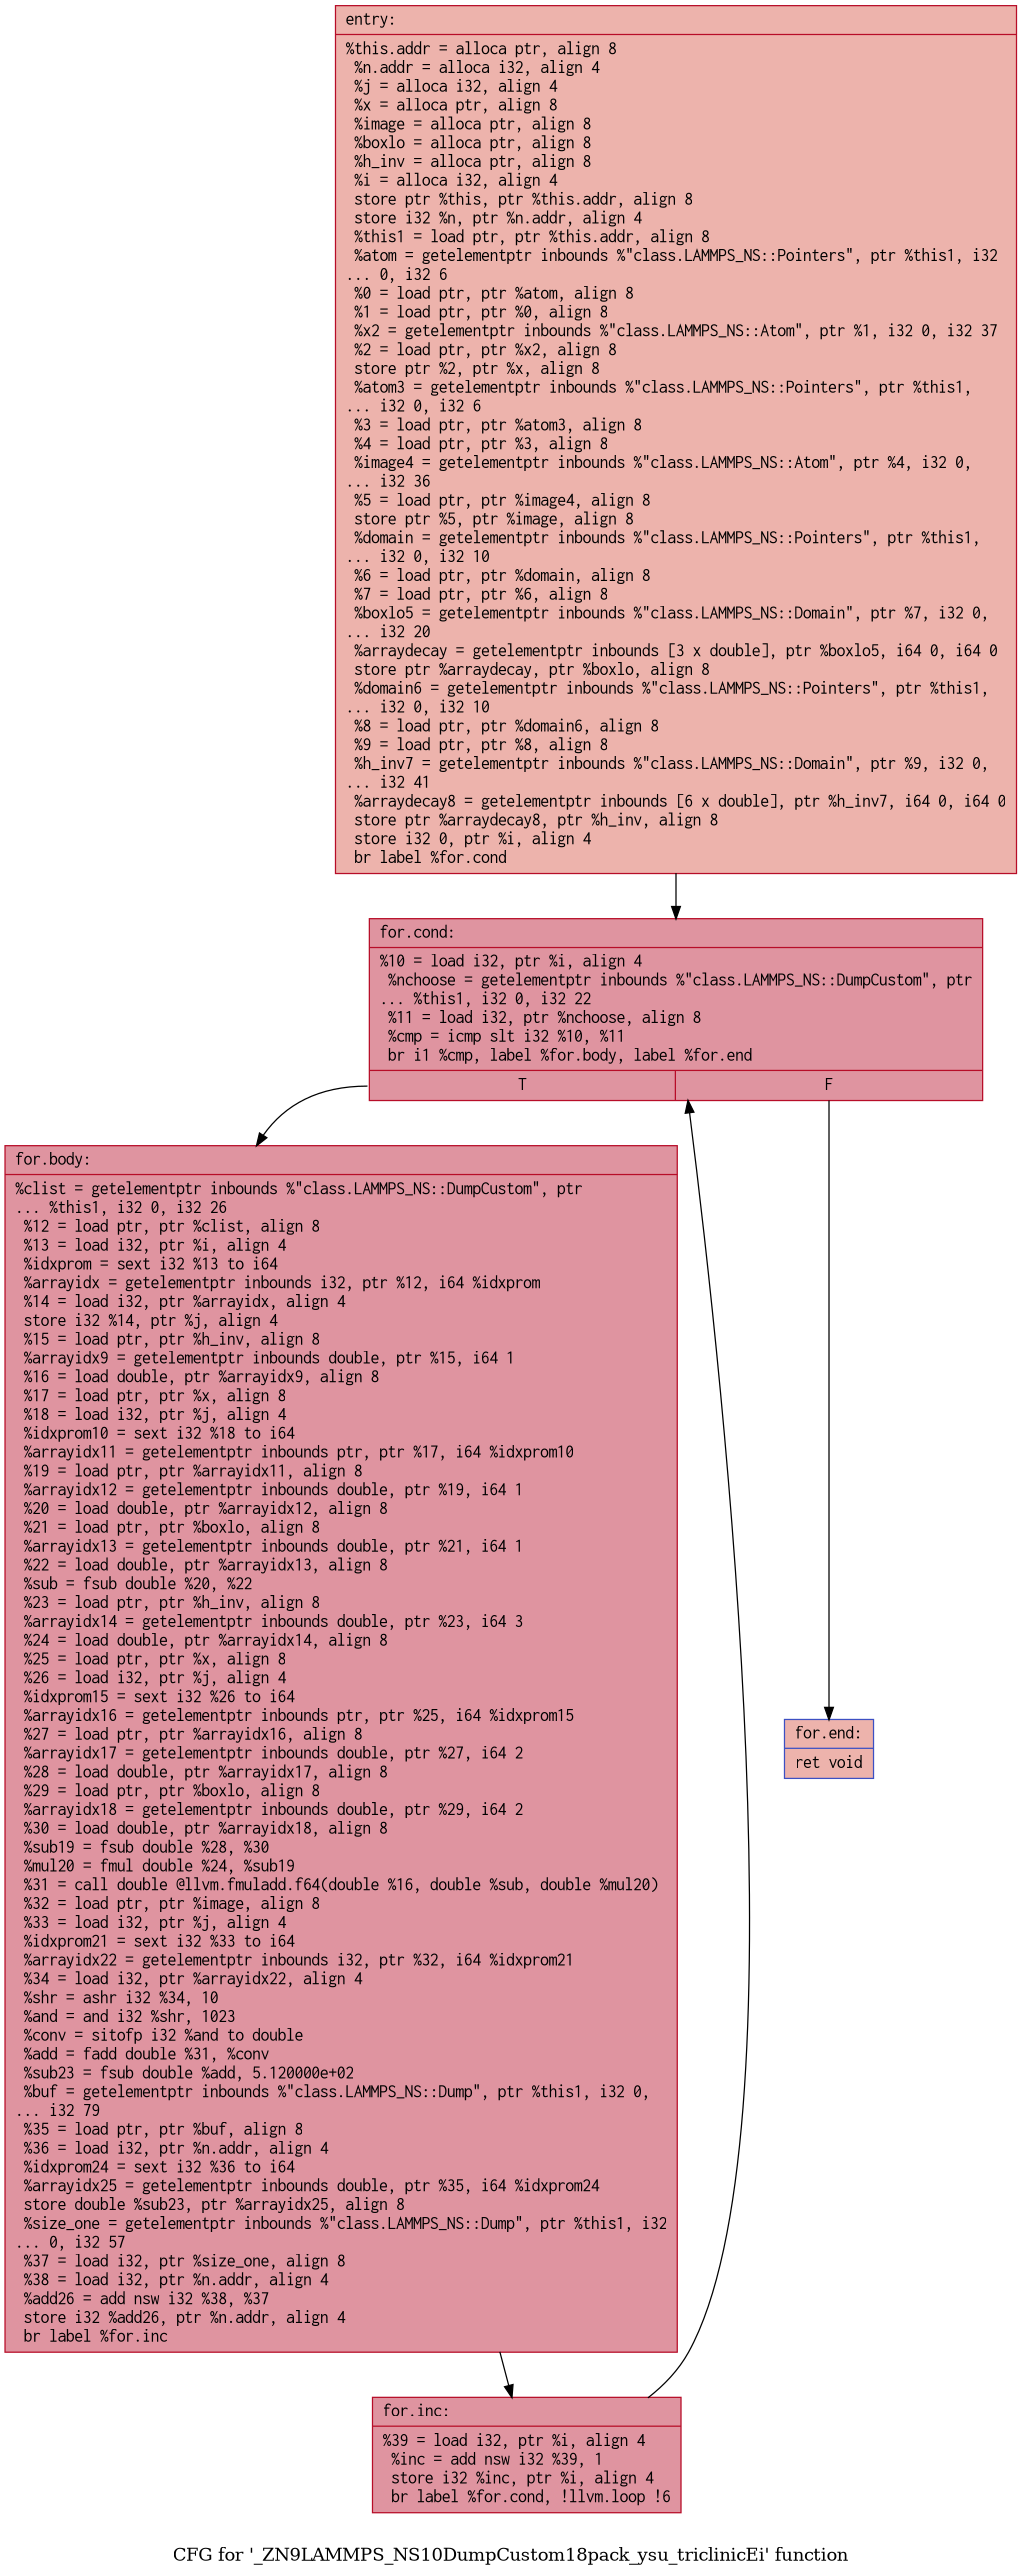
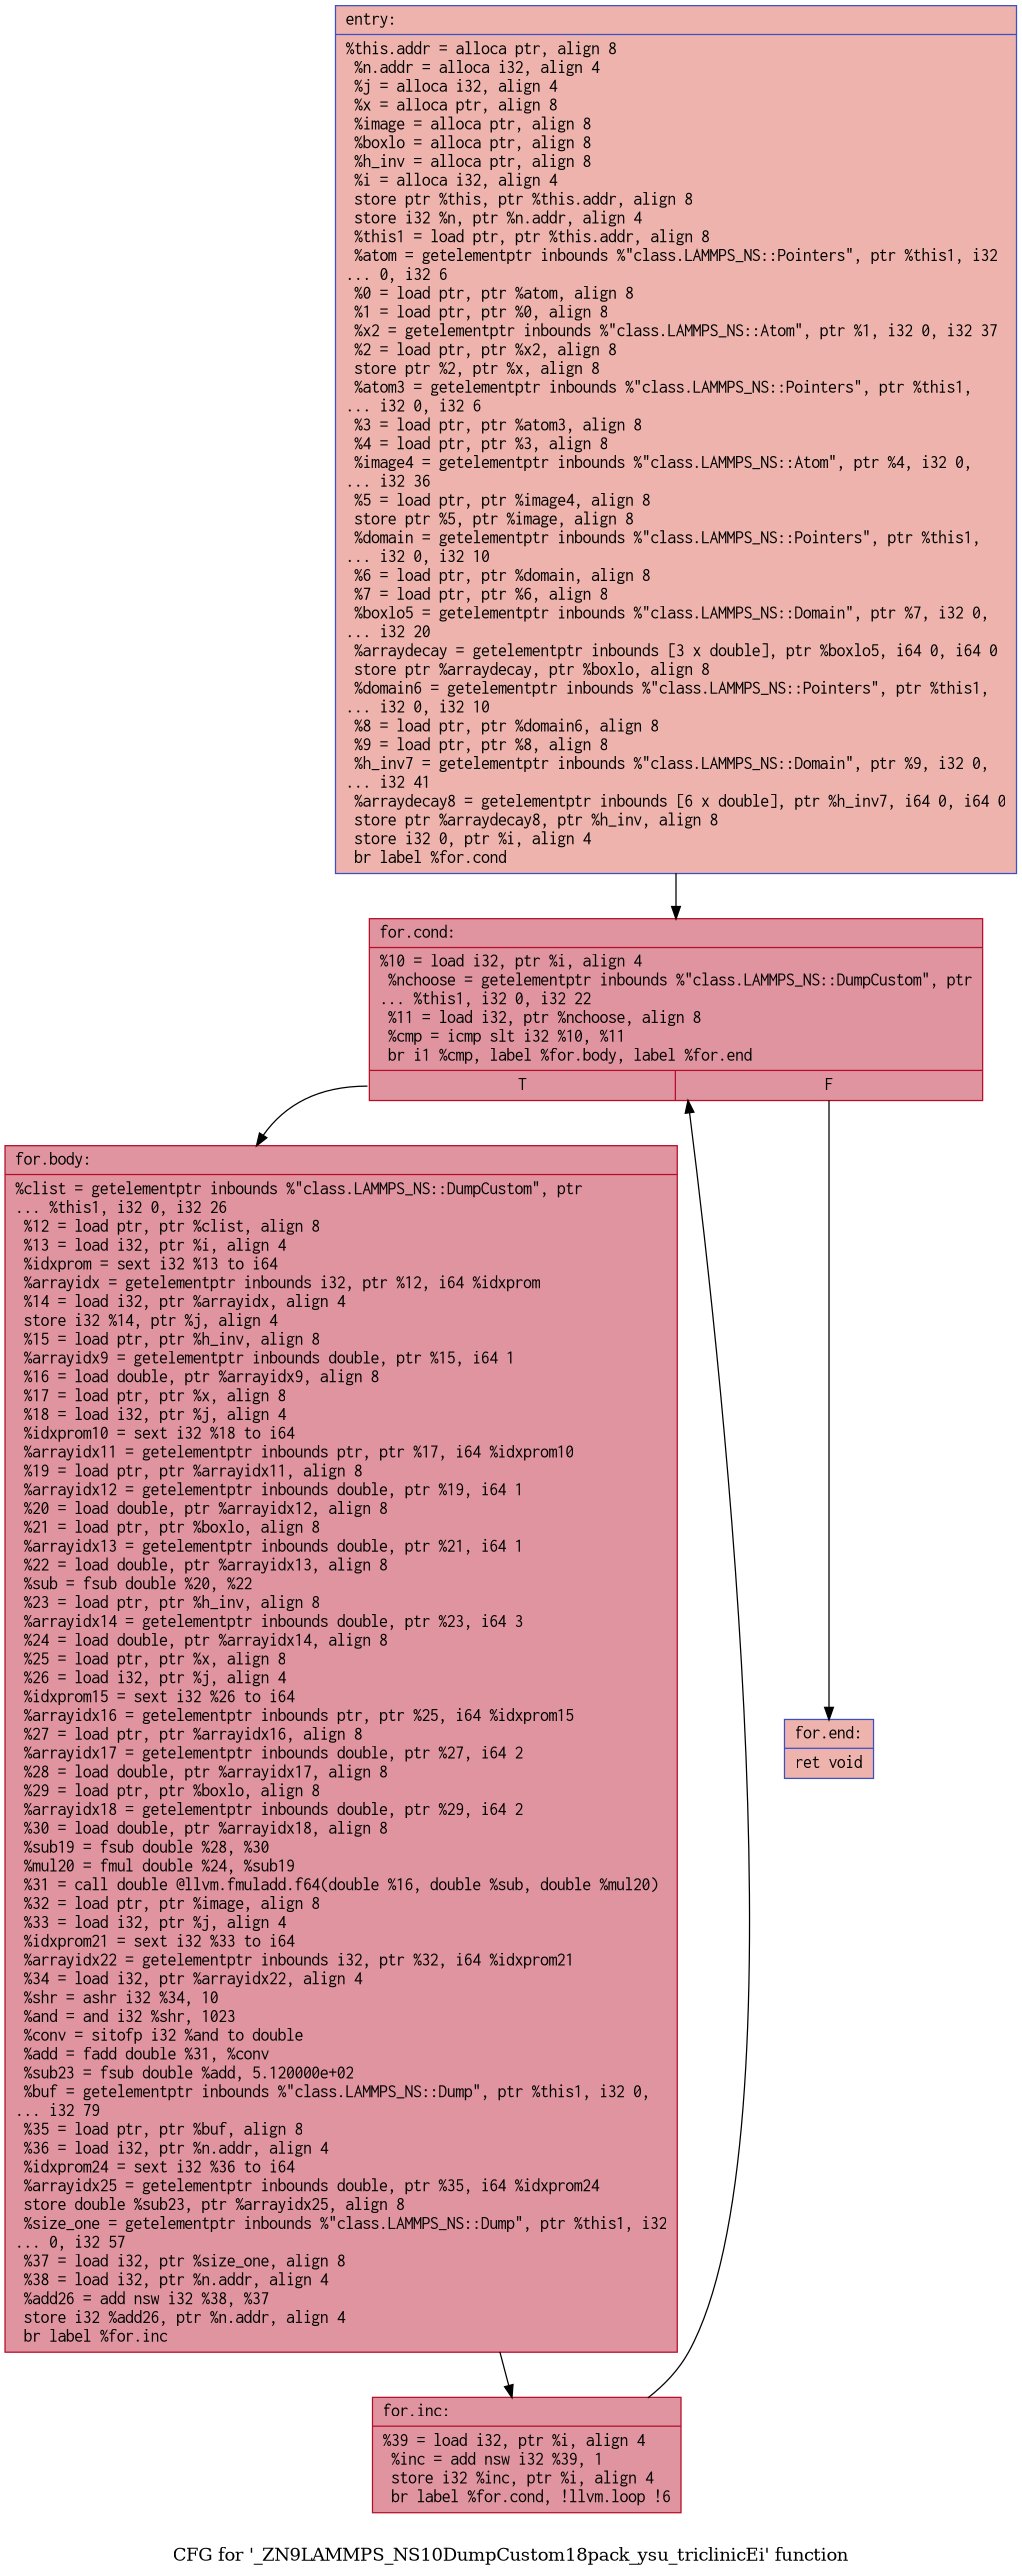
(676, 440) -> (676, 440)
